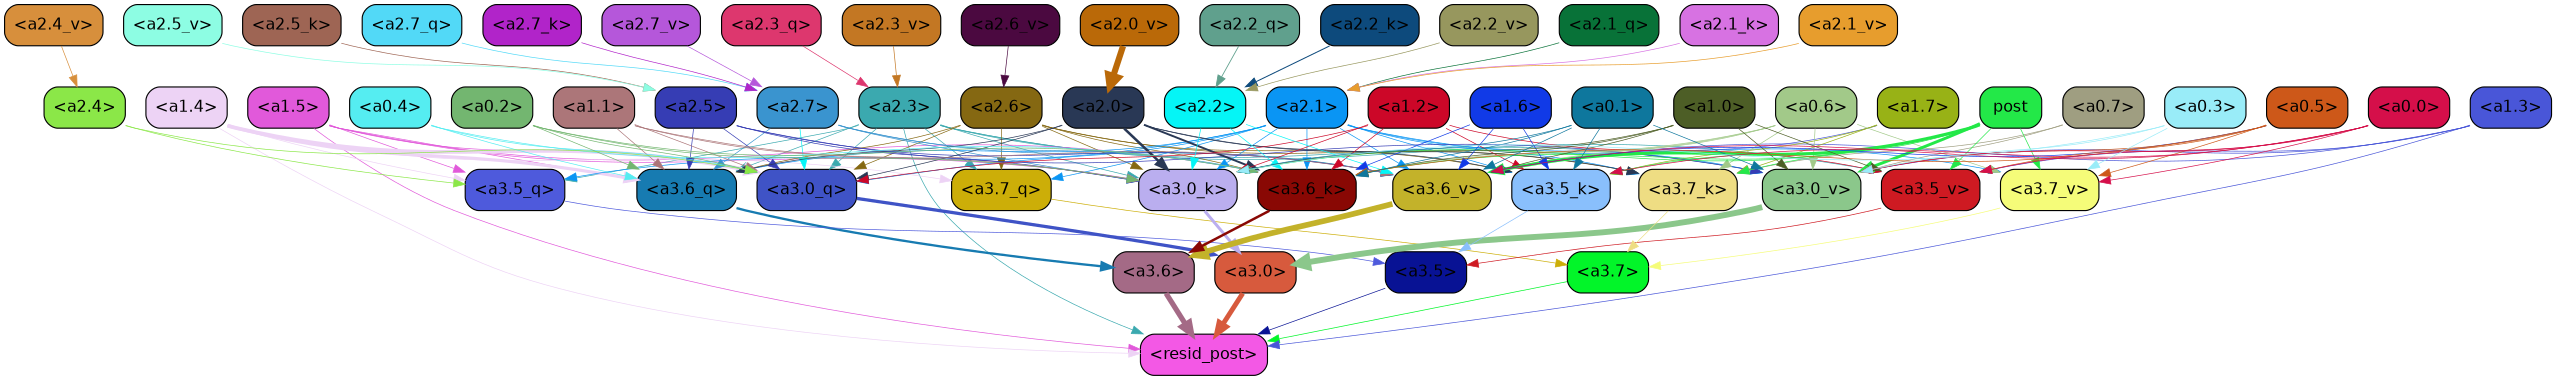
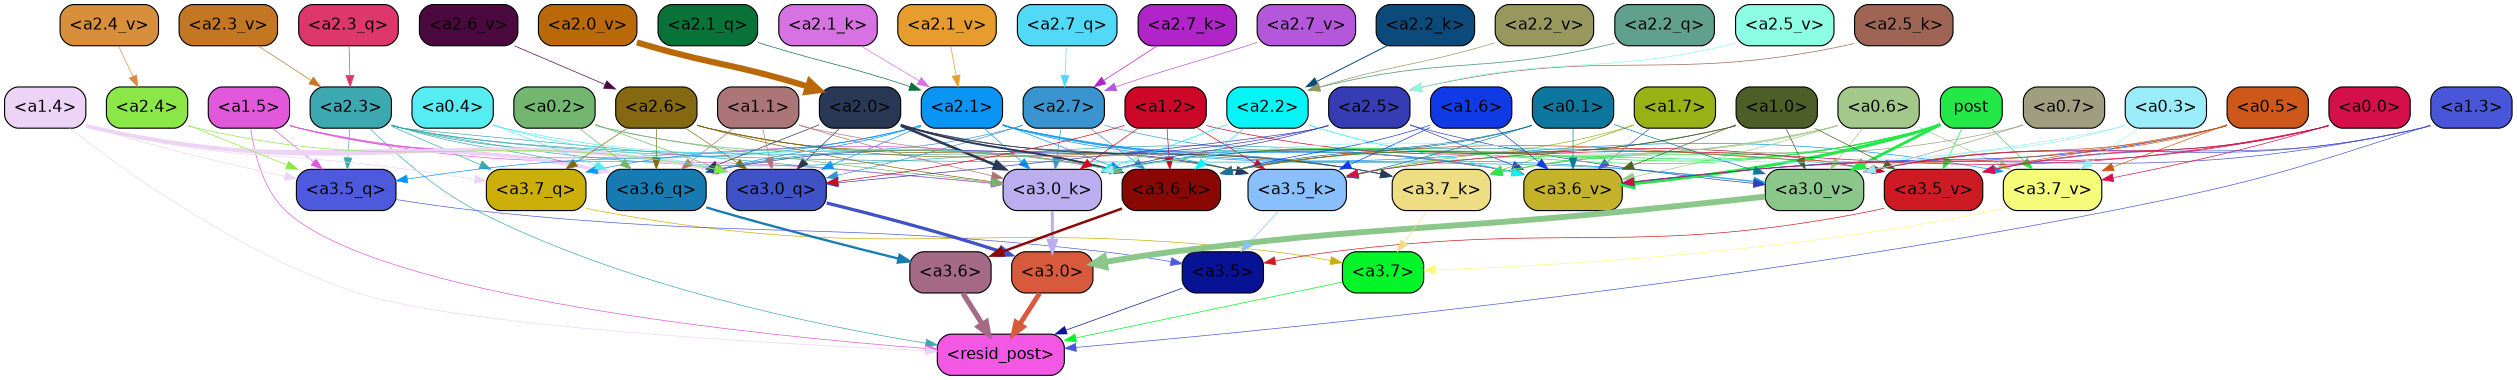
(802, 143) -> (931, 152)
(1308, 225) -> none
